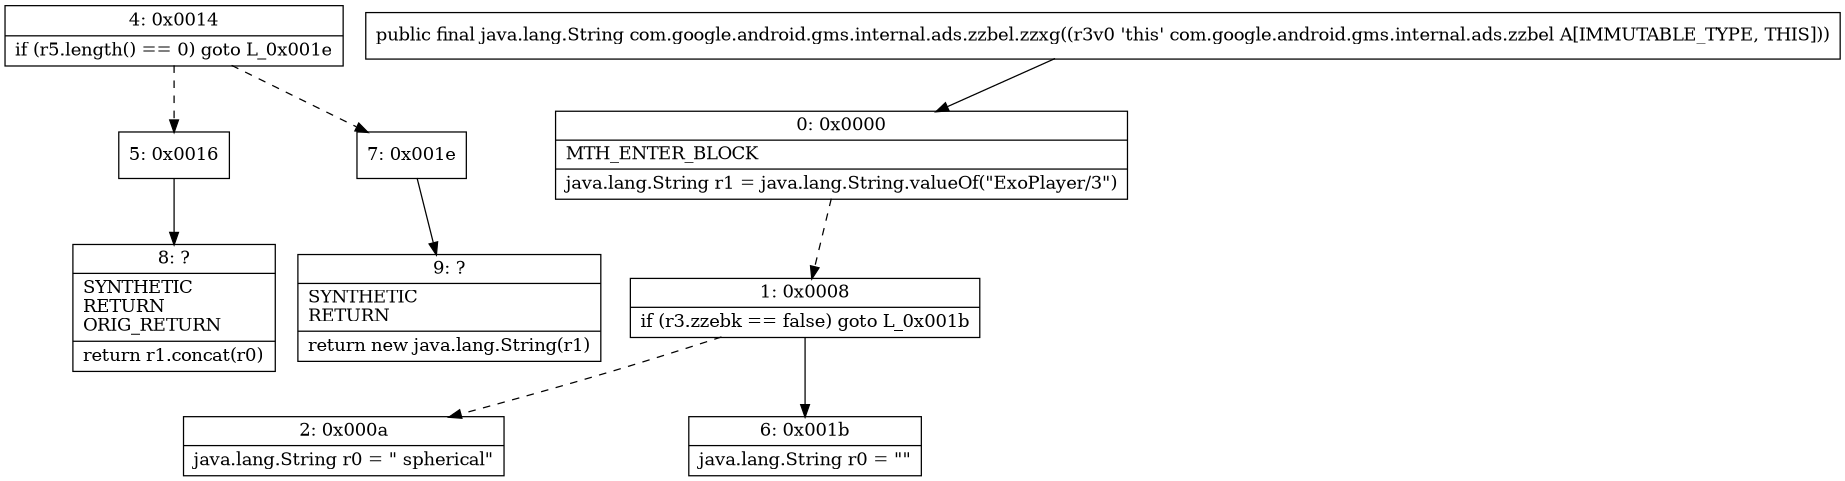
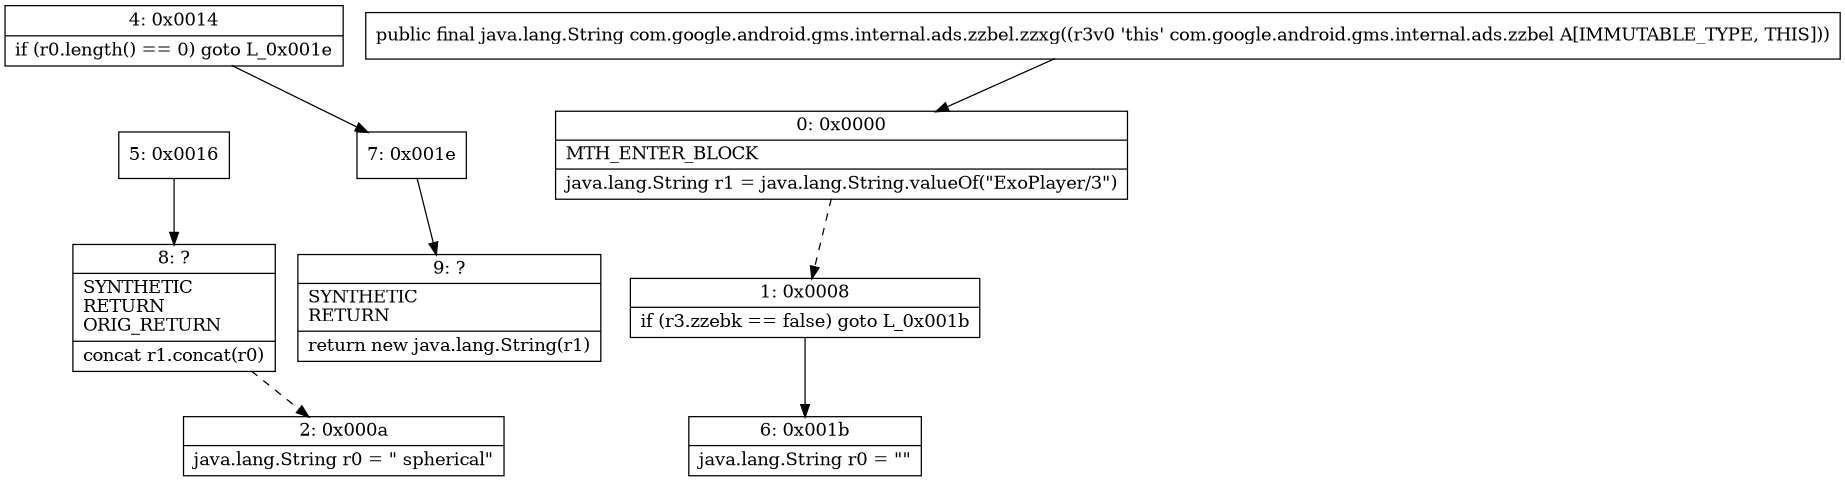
(174, 50) -> (174, 50)
(174, 92) -> none
(294, 96) -> (294, 96)
(173, 356) -> (174, 356)
(592, 377) -> (275, 390)
